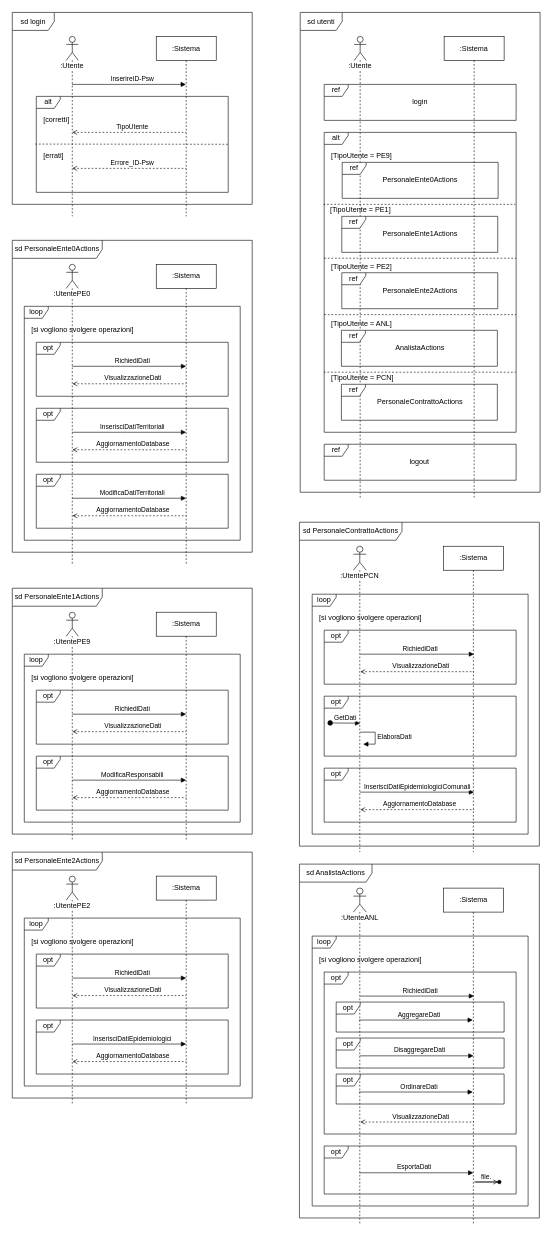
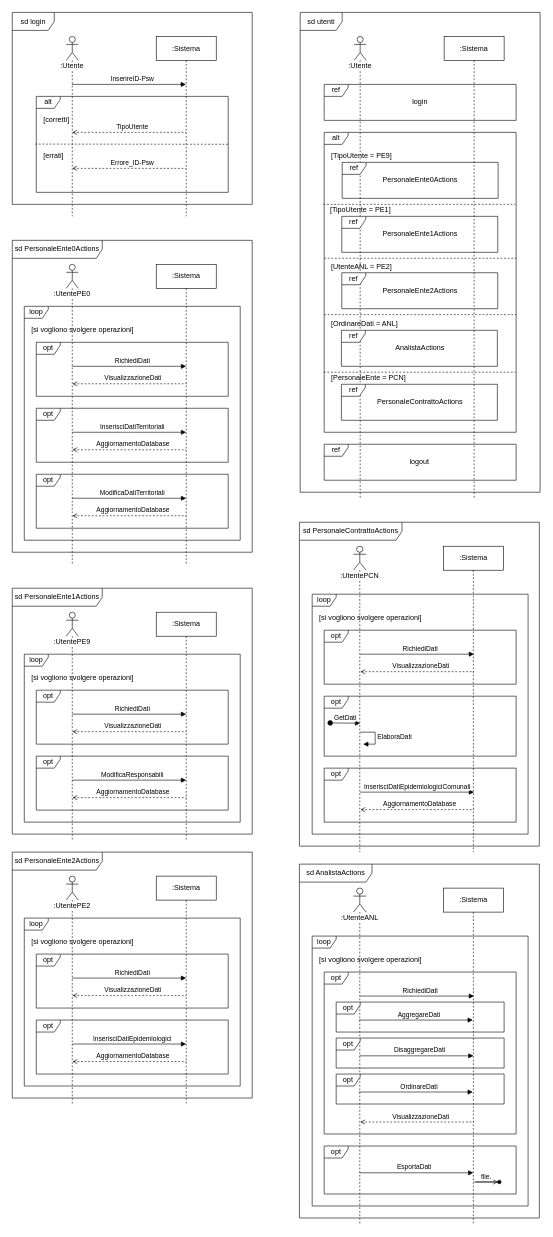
(365, 267) -> (364, 267)
(365, 324) -> (368, 324)
(365, 378) -> (371, 378)
